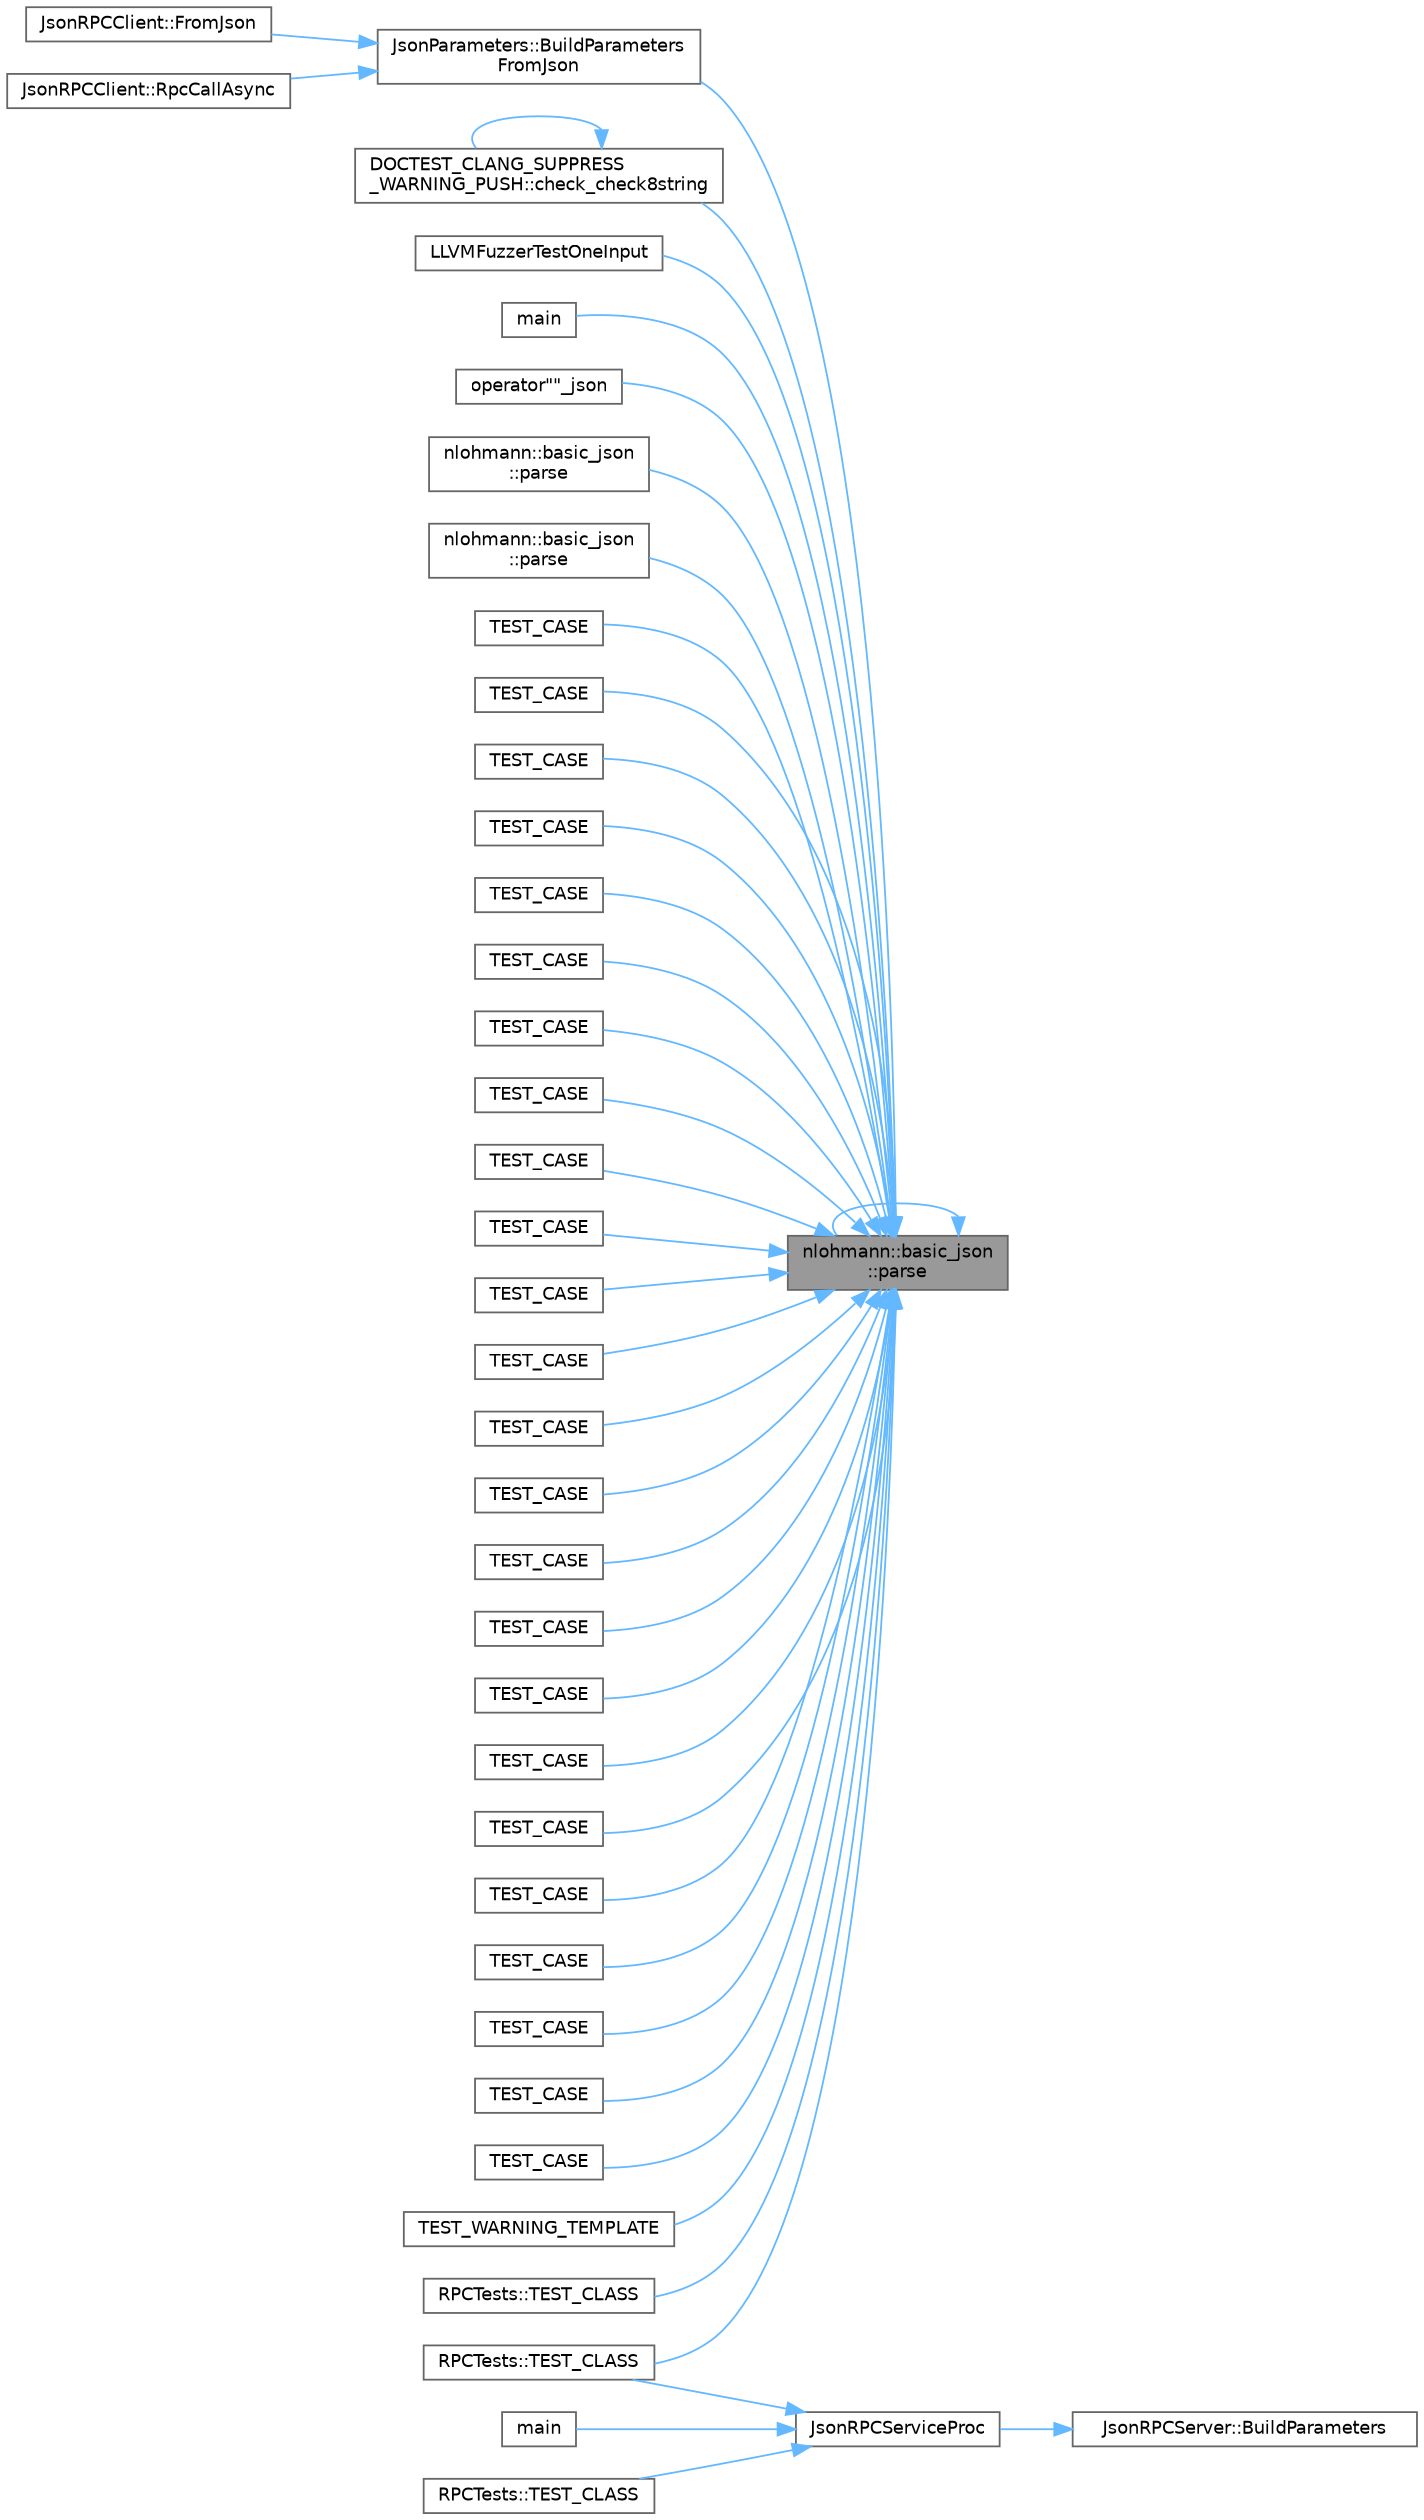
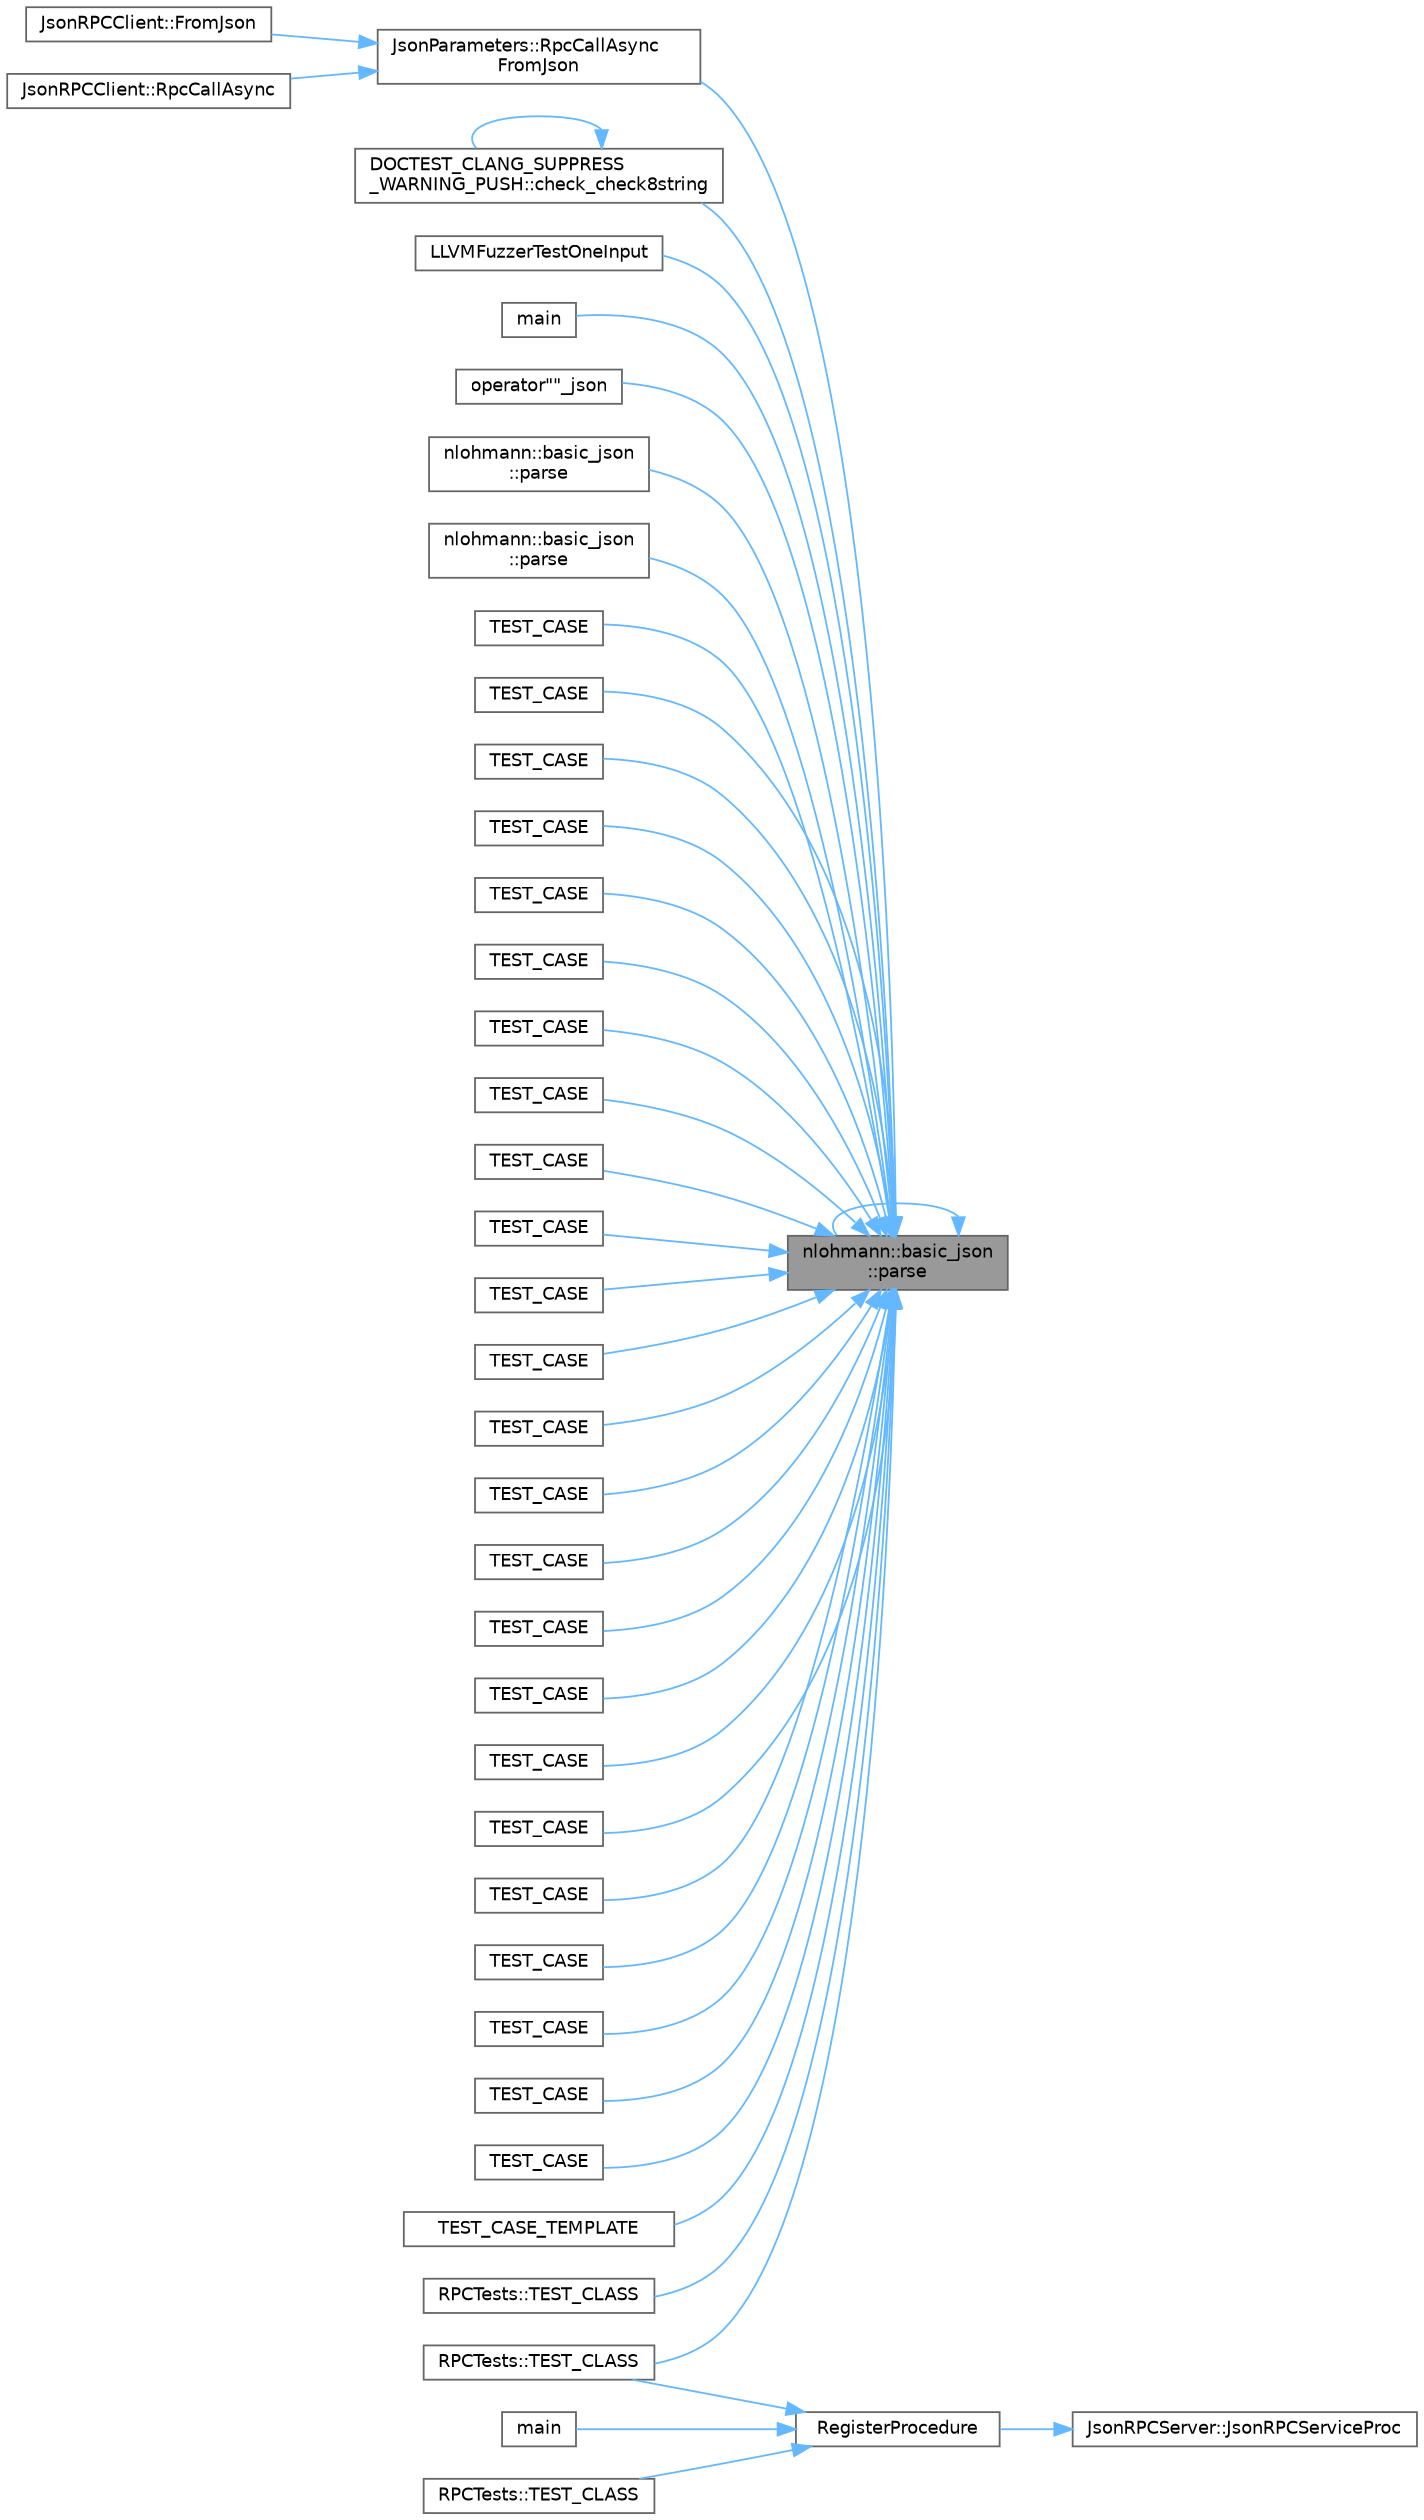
(539, 57) -> (539, 57)
(539, 2229) -> (539, 2229)
(898, 2429) -> (898, 2429)
(1245, 2429) -> (1245, 2429)
